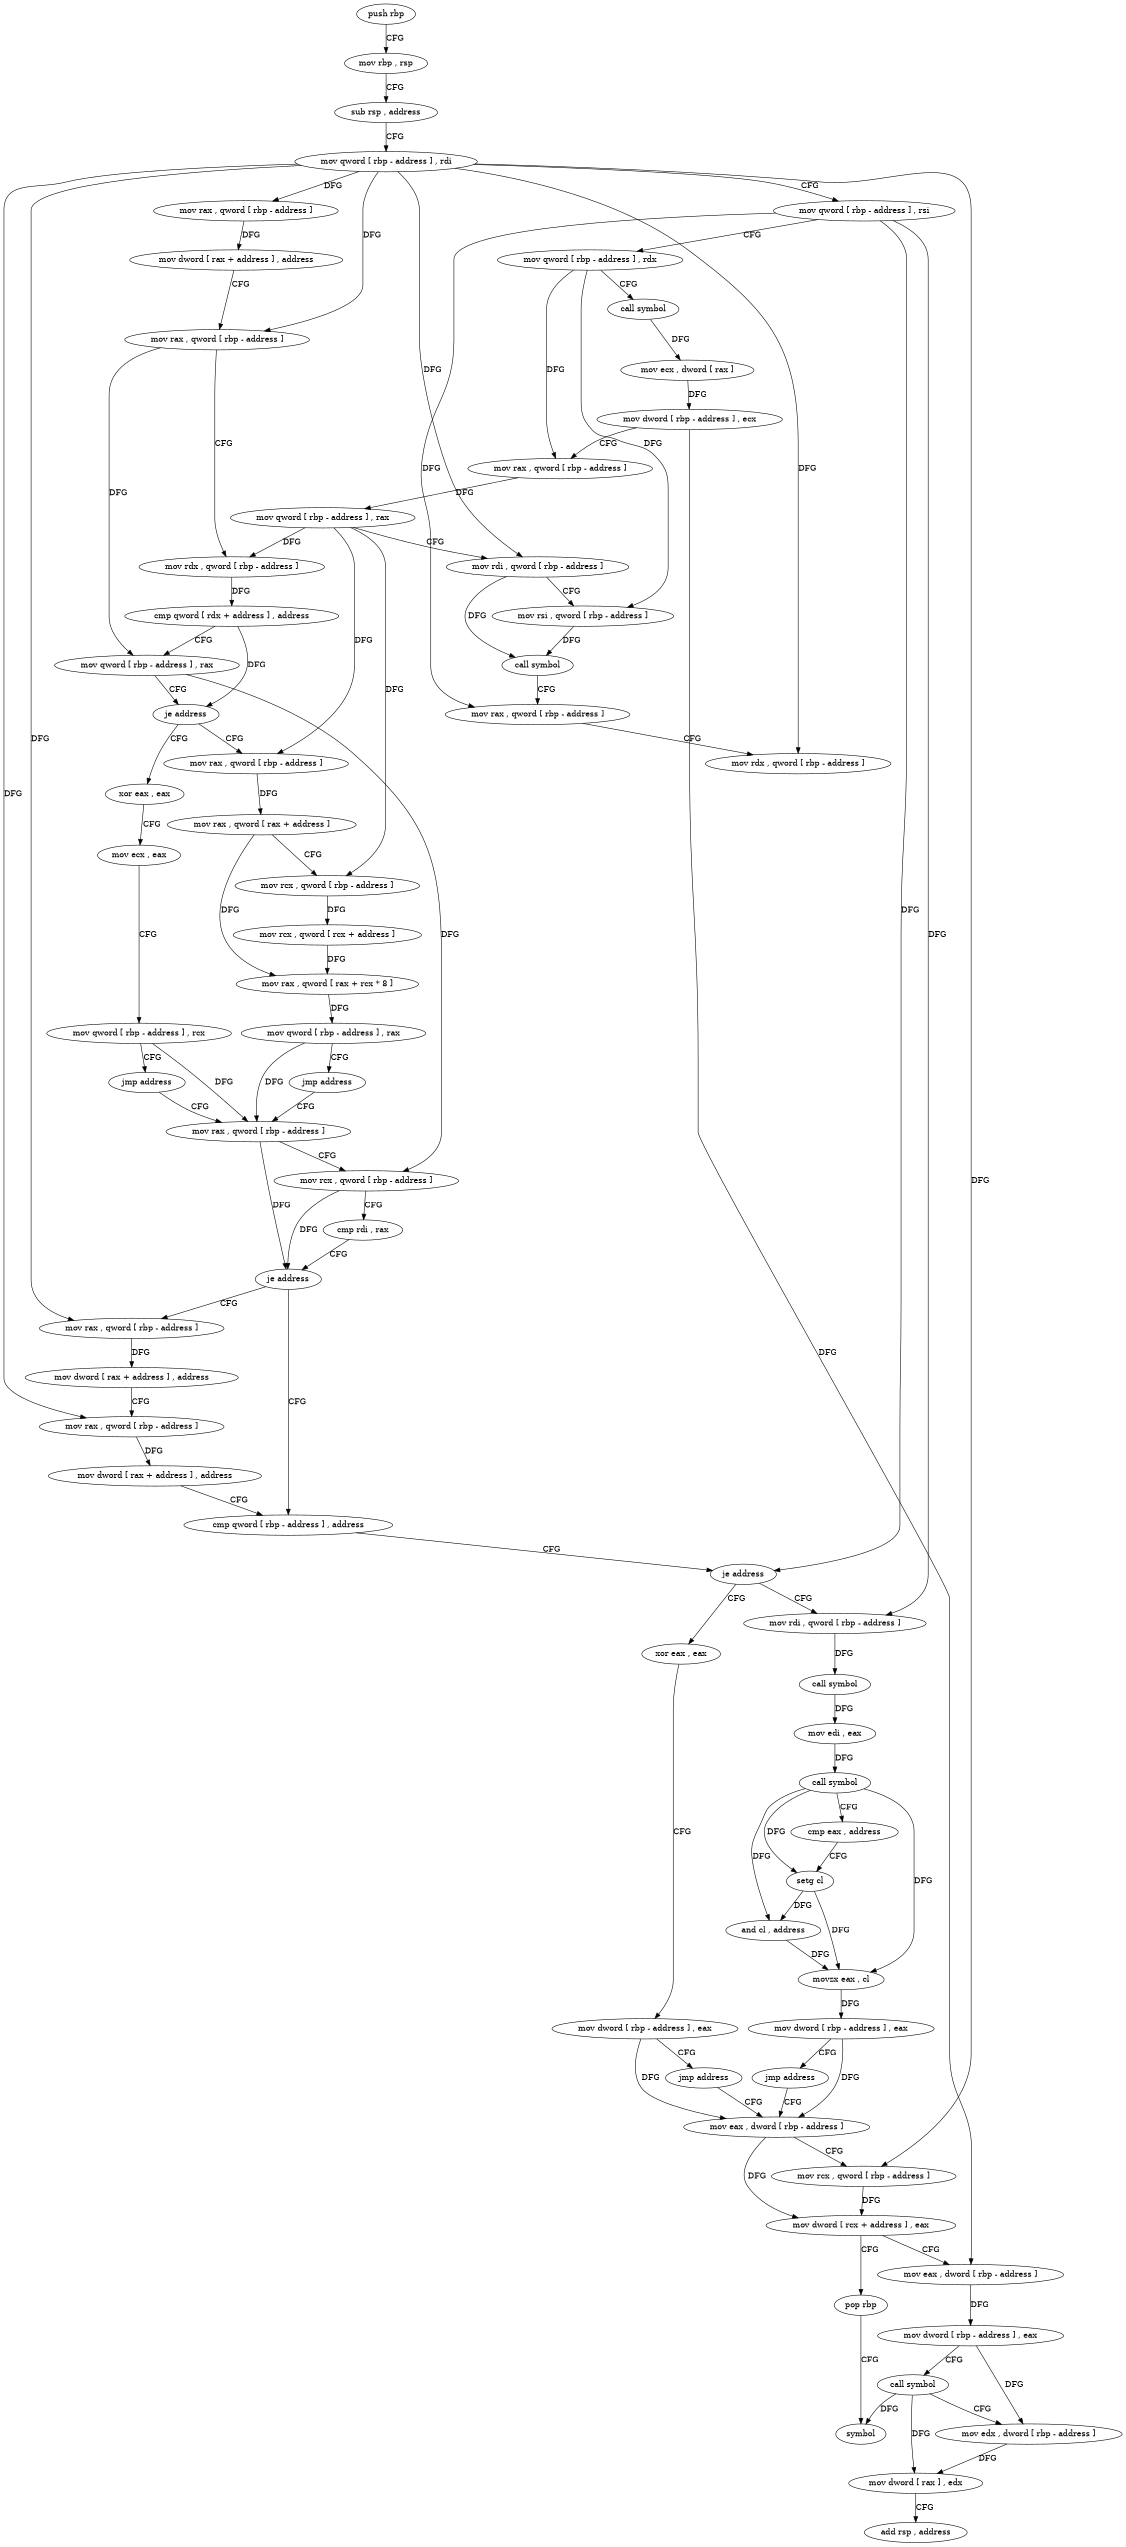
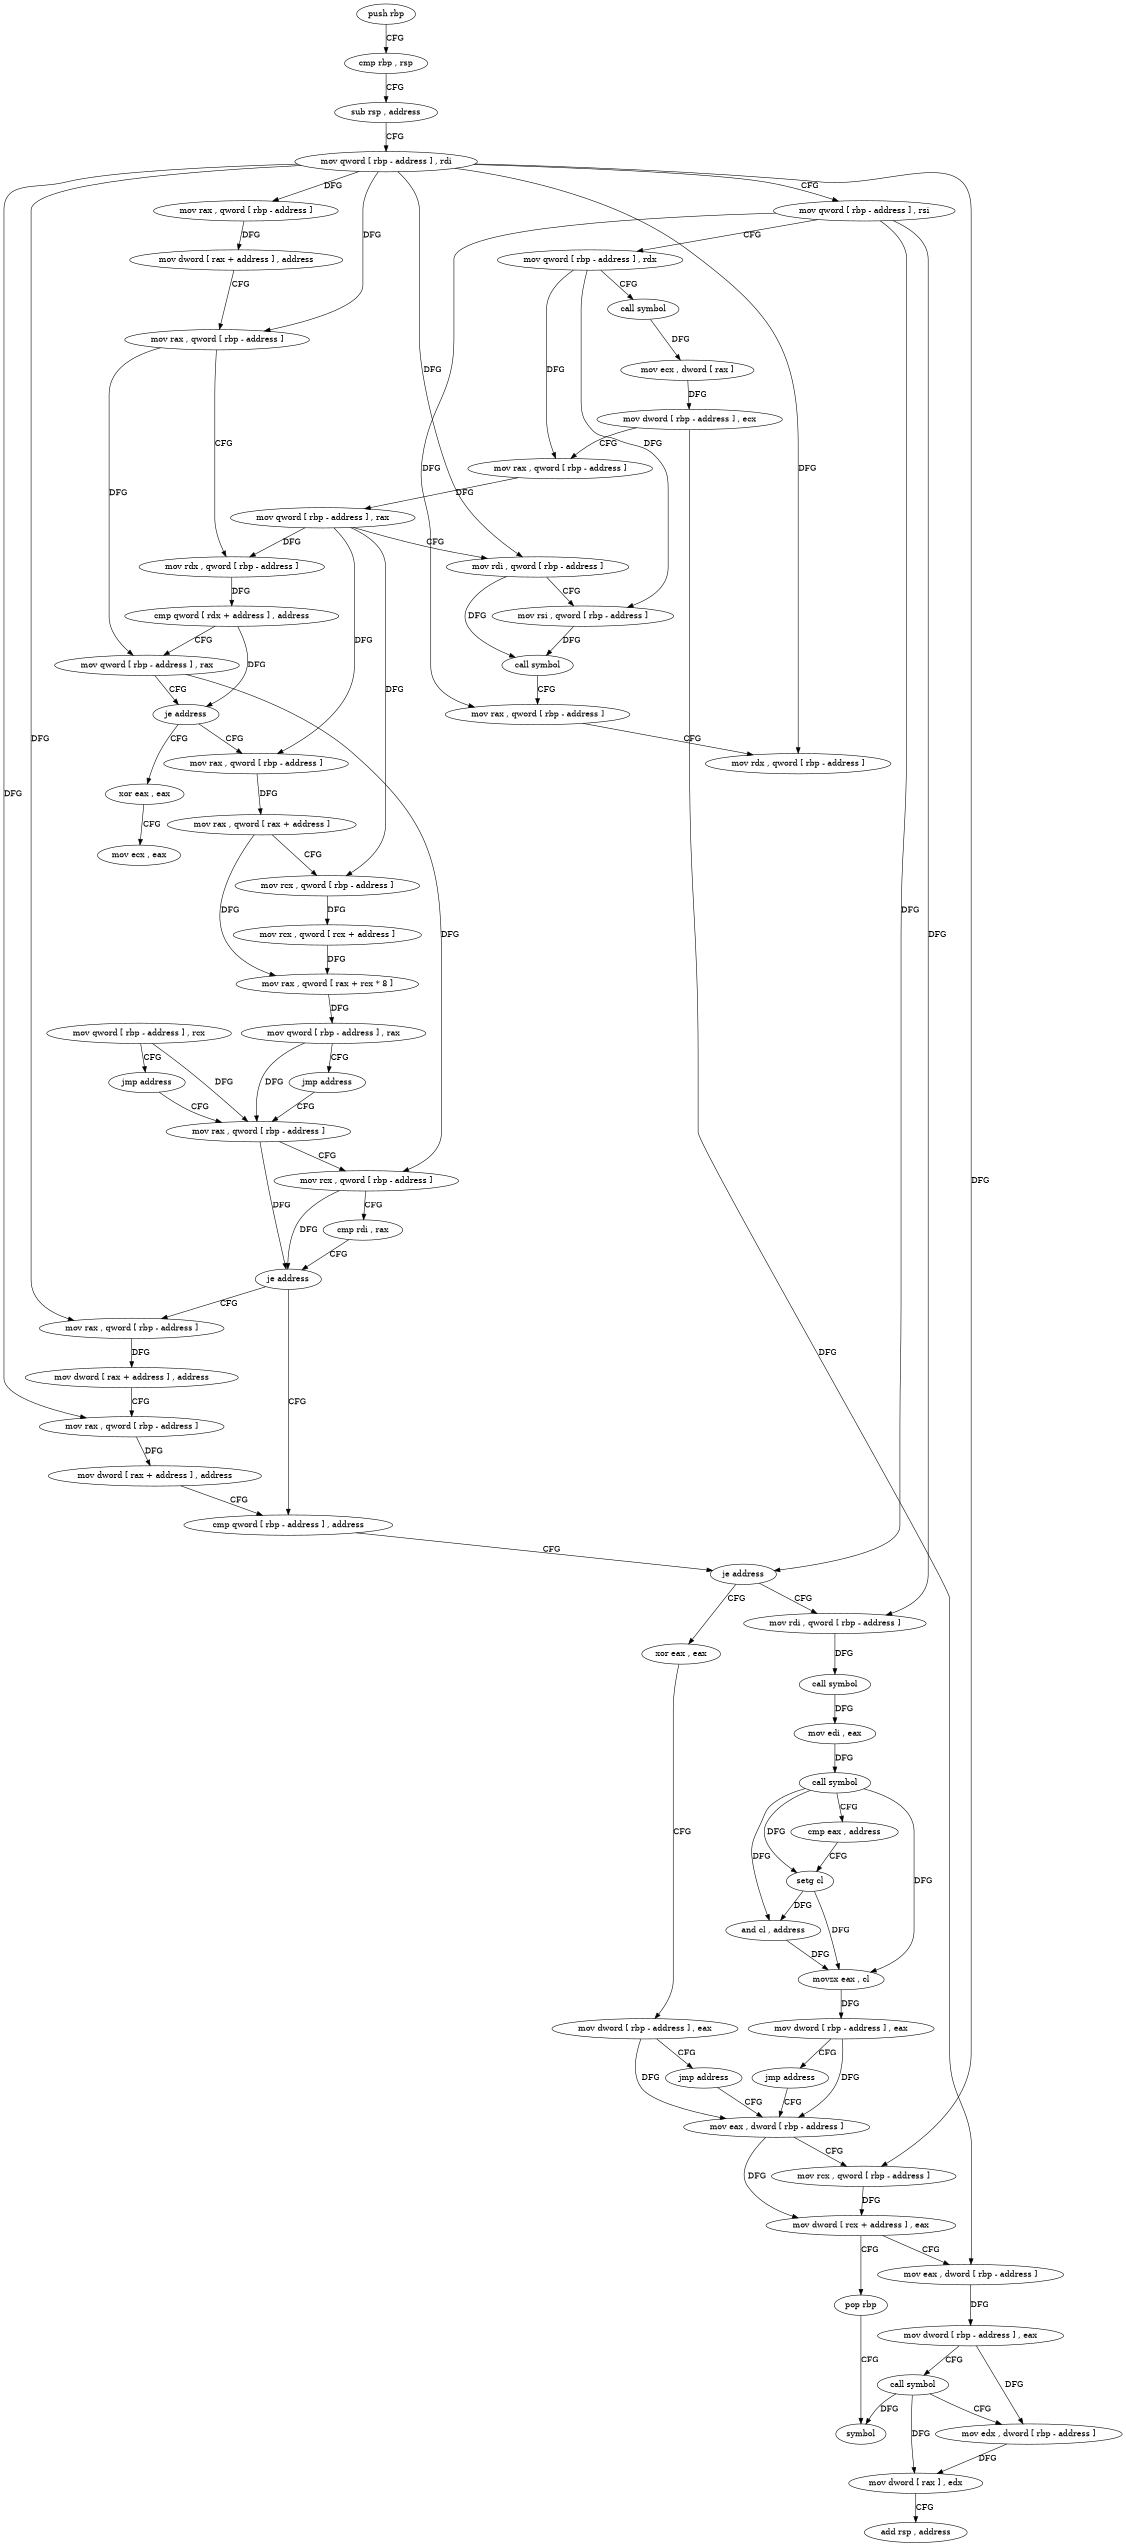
(386, 63) -> (386, 63)
(139, 941) -> none
